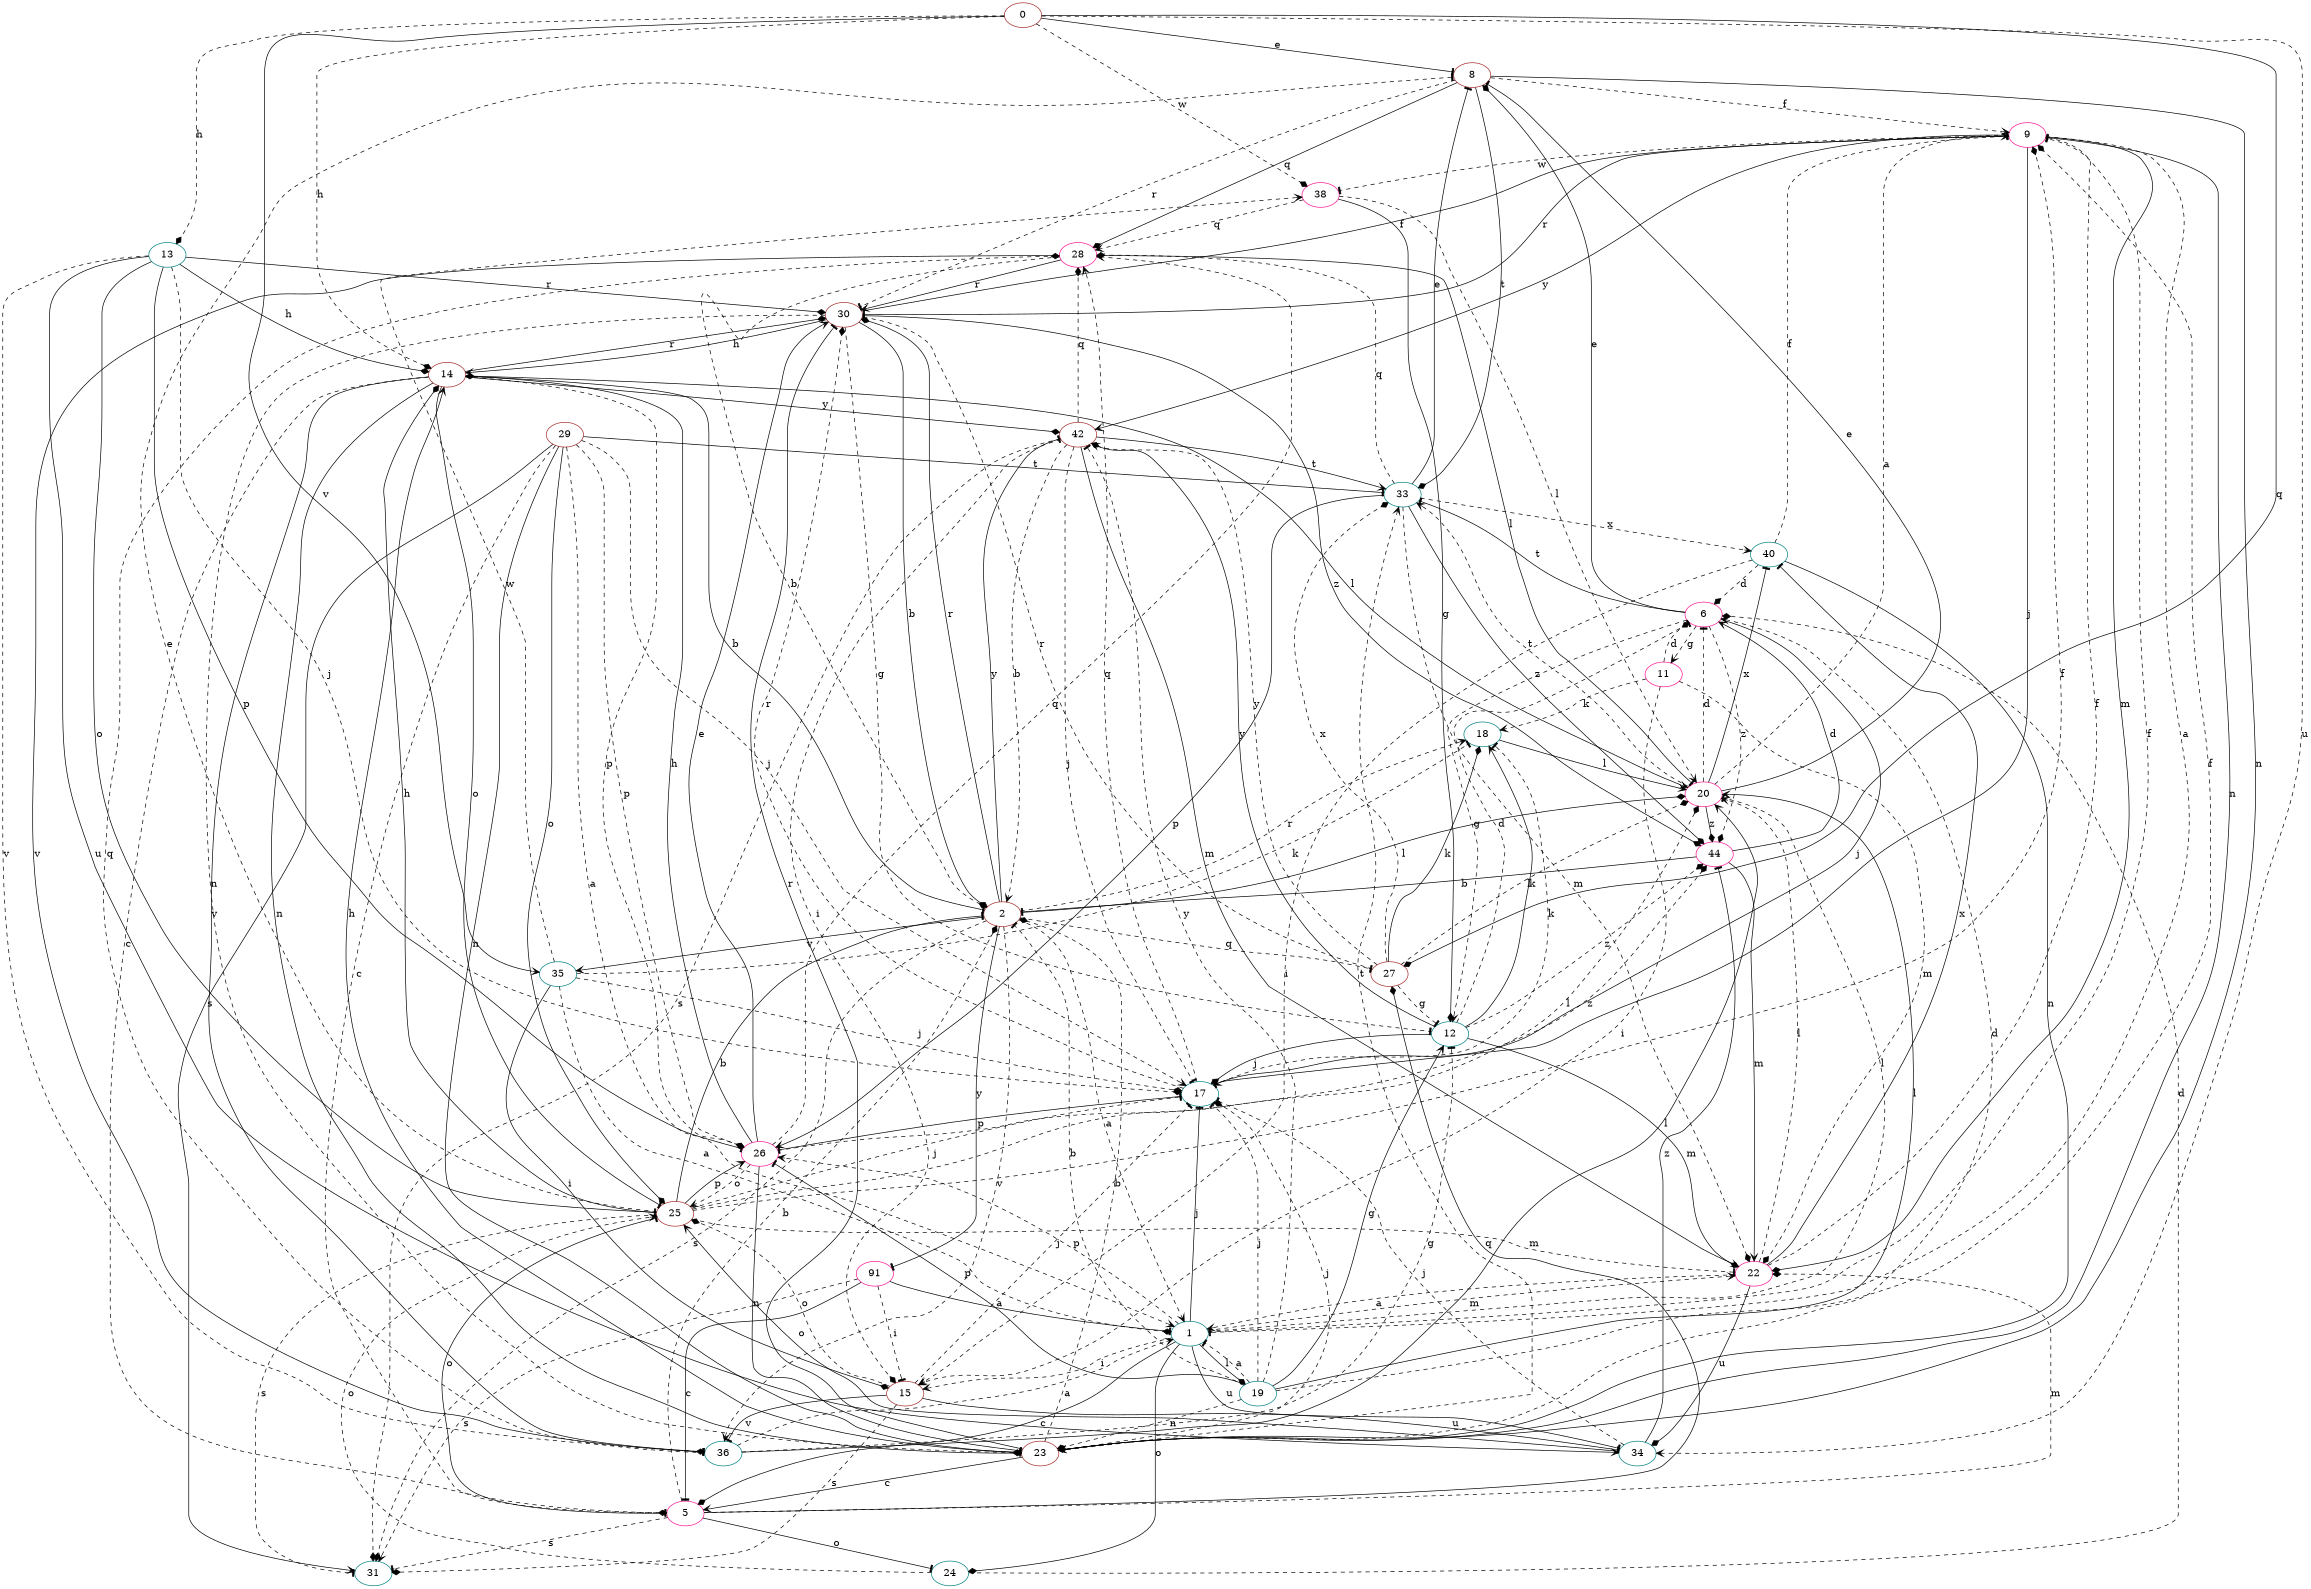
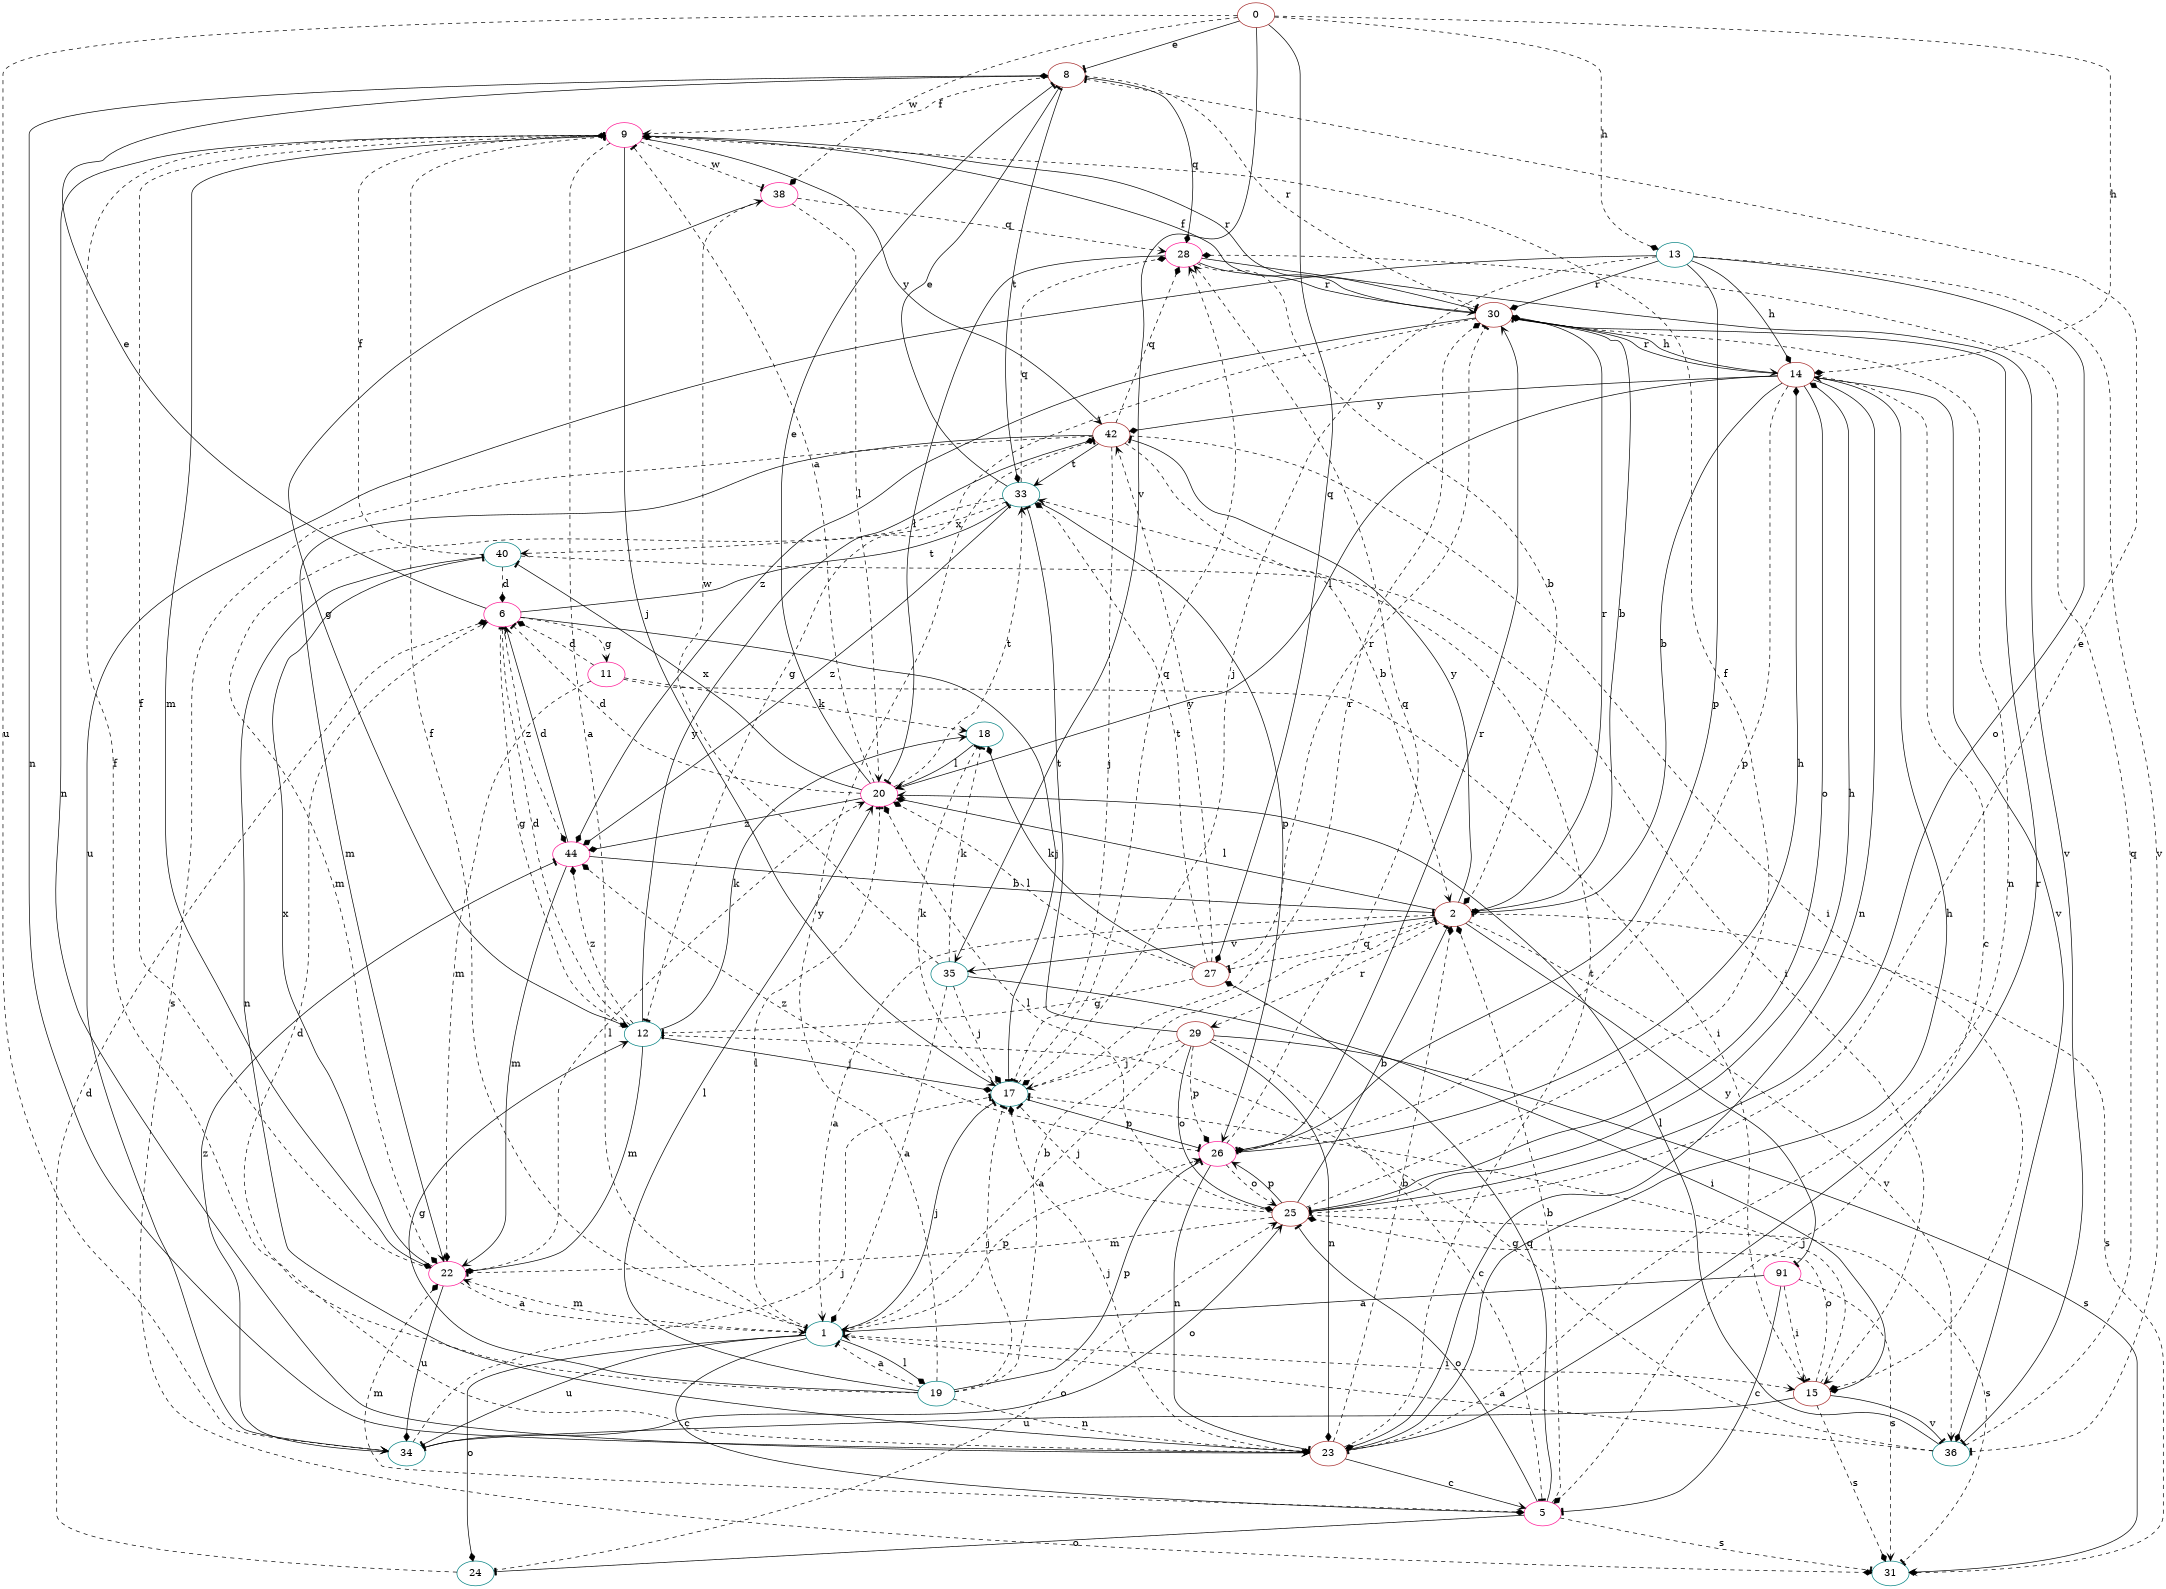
(702, 734) -> (1482, 734)
(1323, 734) -> (1179, 734)
(1247, 846) -> (1341, 972)
